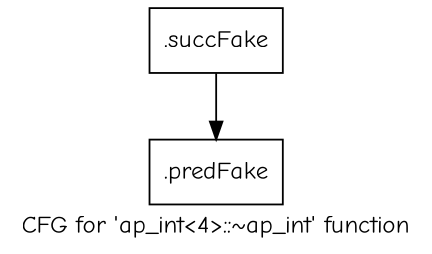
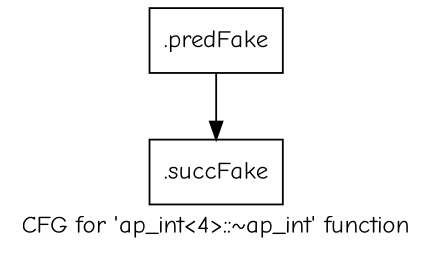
(216, 97) -> (216, 97)
